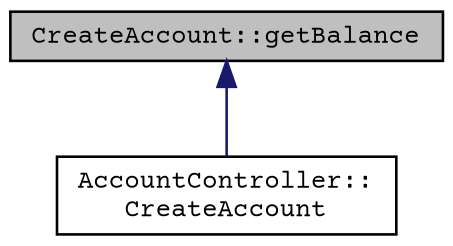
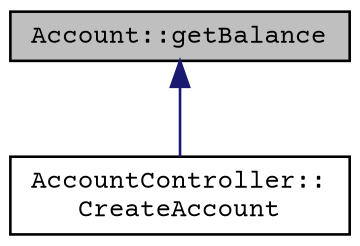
(227, 36) -> (180, 36)
